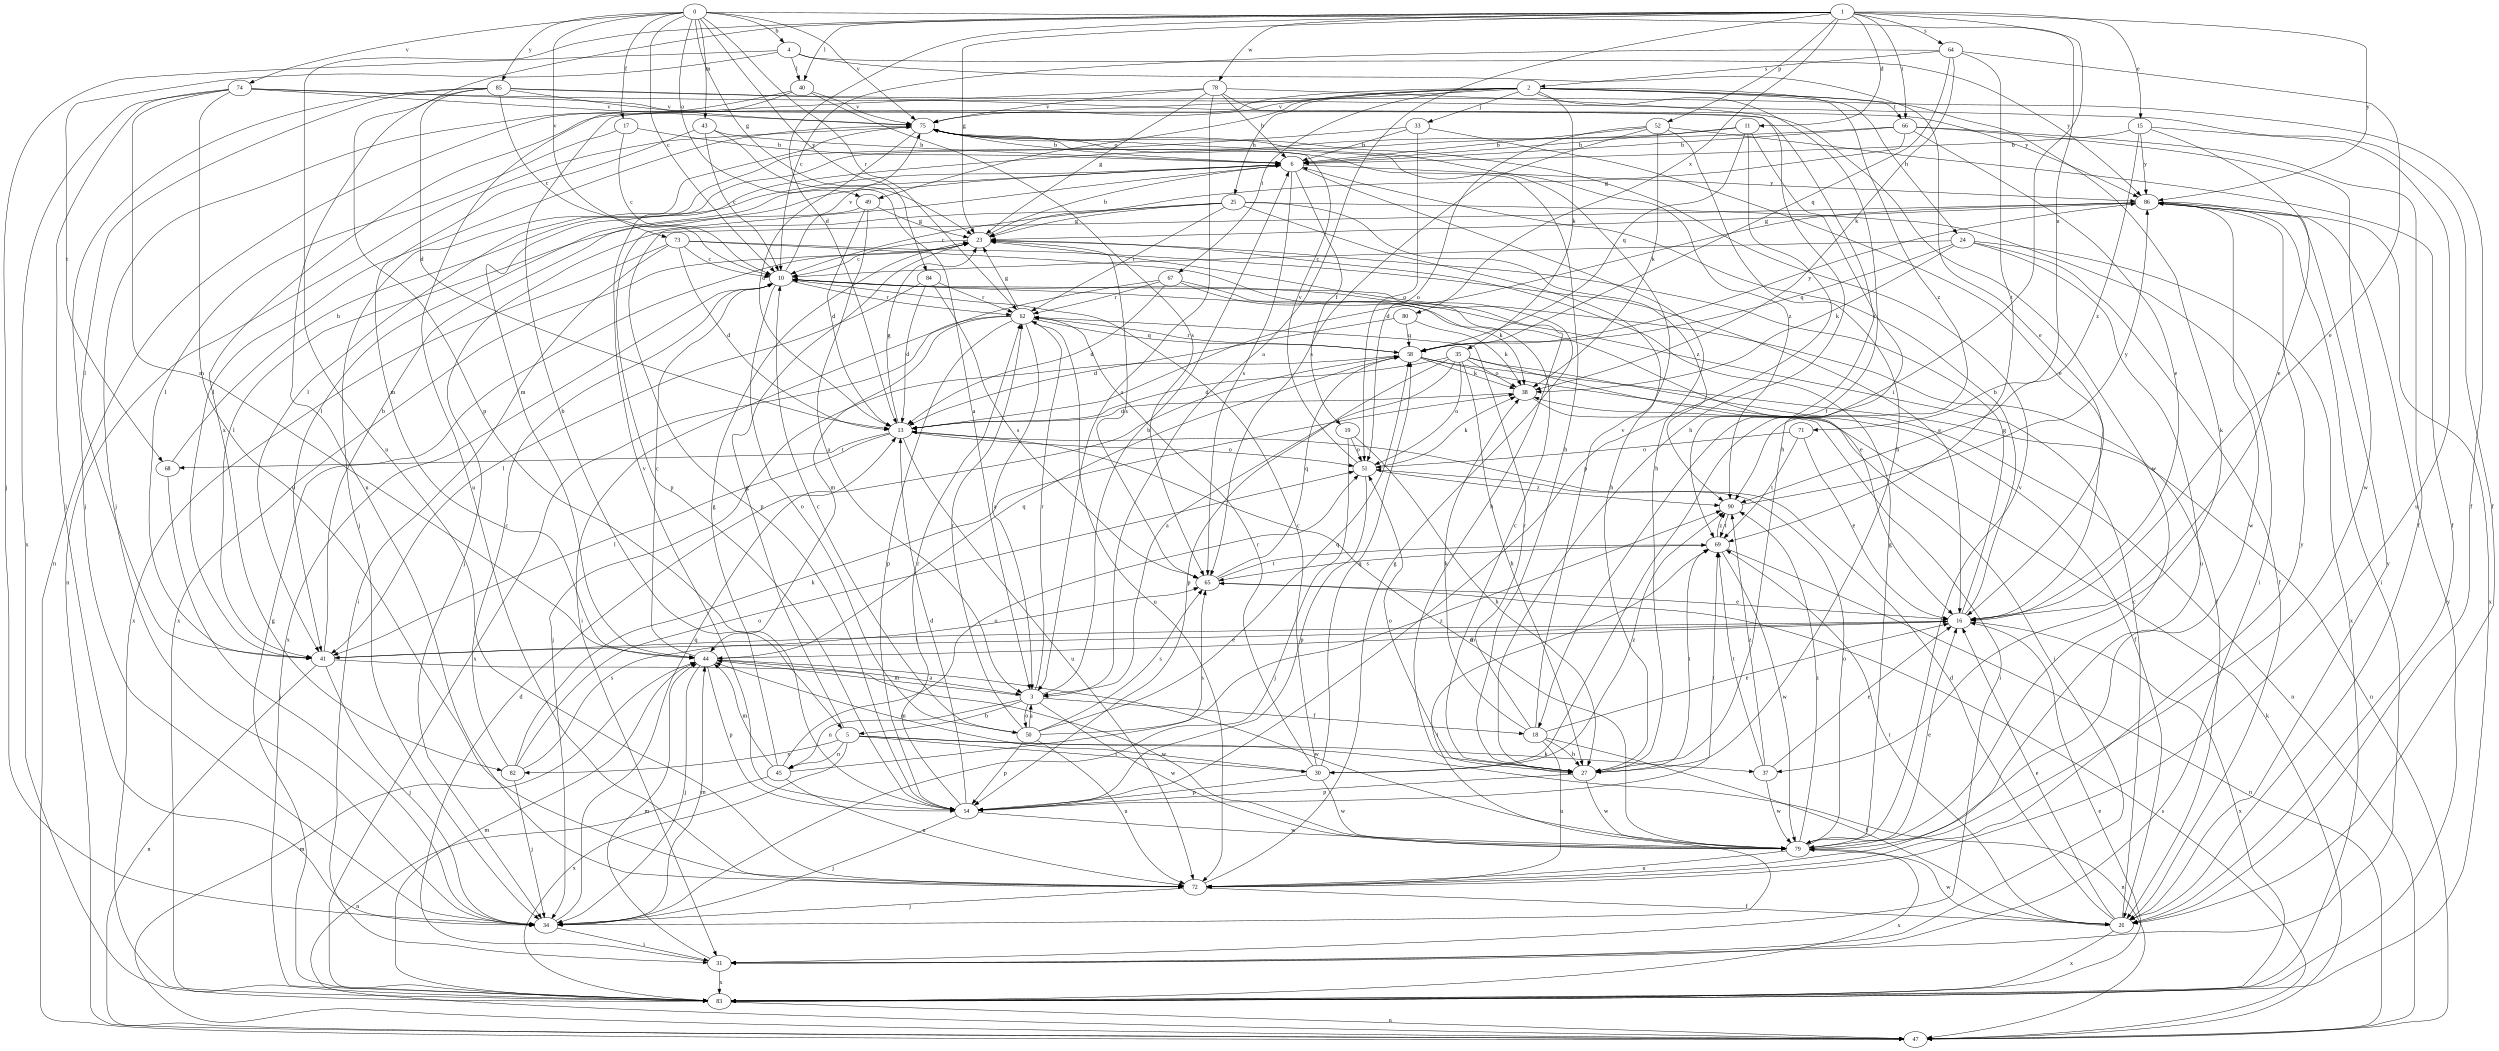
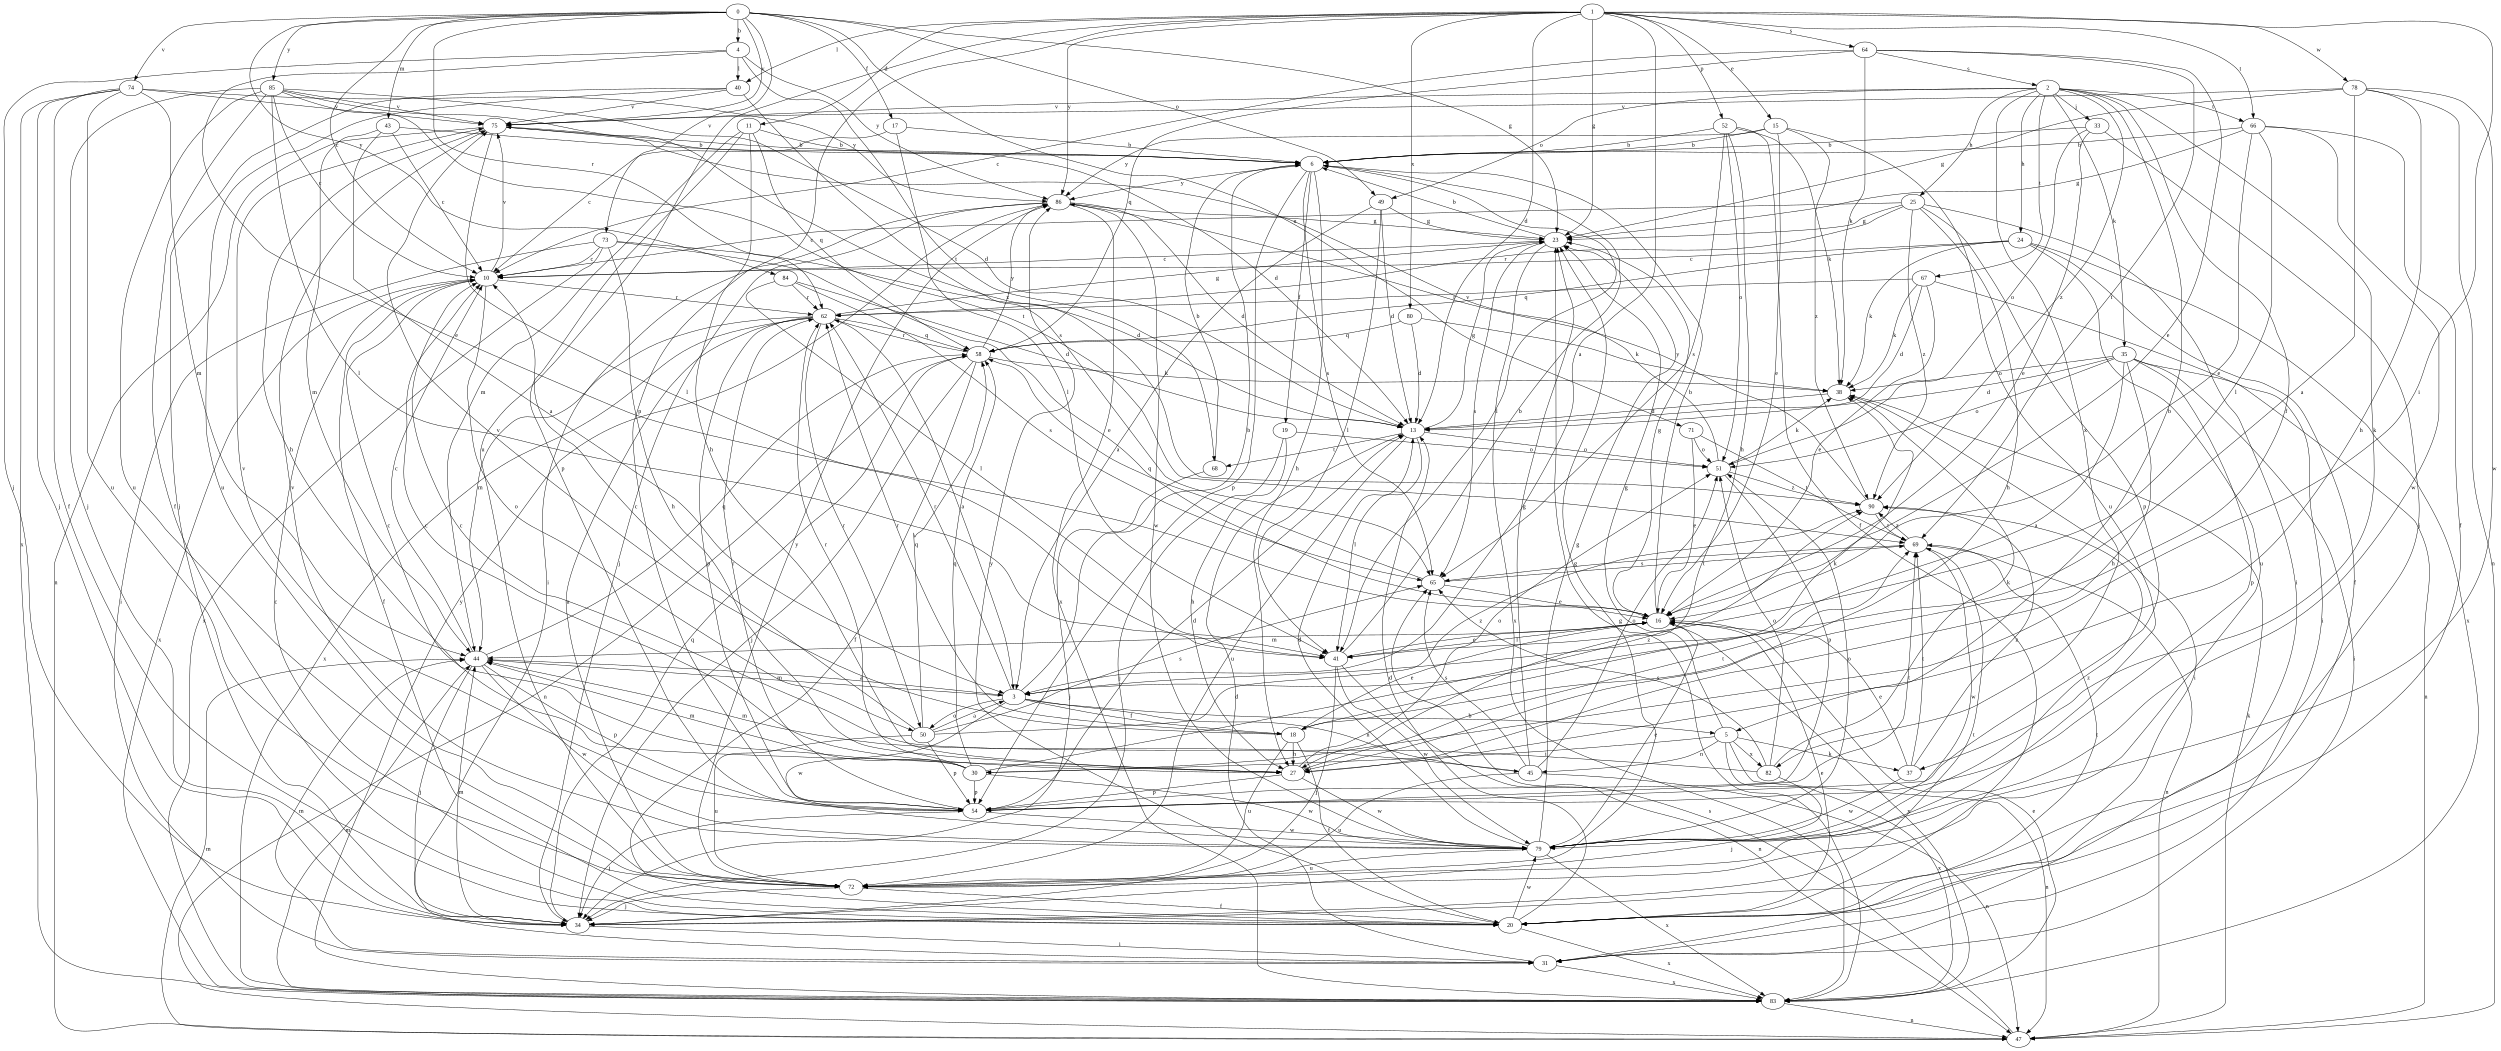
(1252, 125) -> none
(1484, 170) -> (1087, 326)
(952, 539) -> (842, 527)
